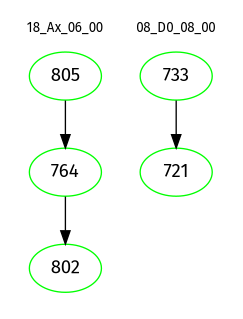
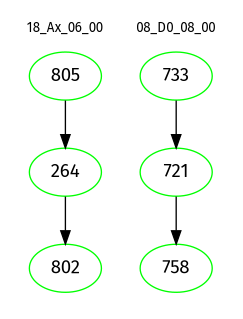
(65, 172) -> (65, 172)
none -> (176, 268)
